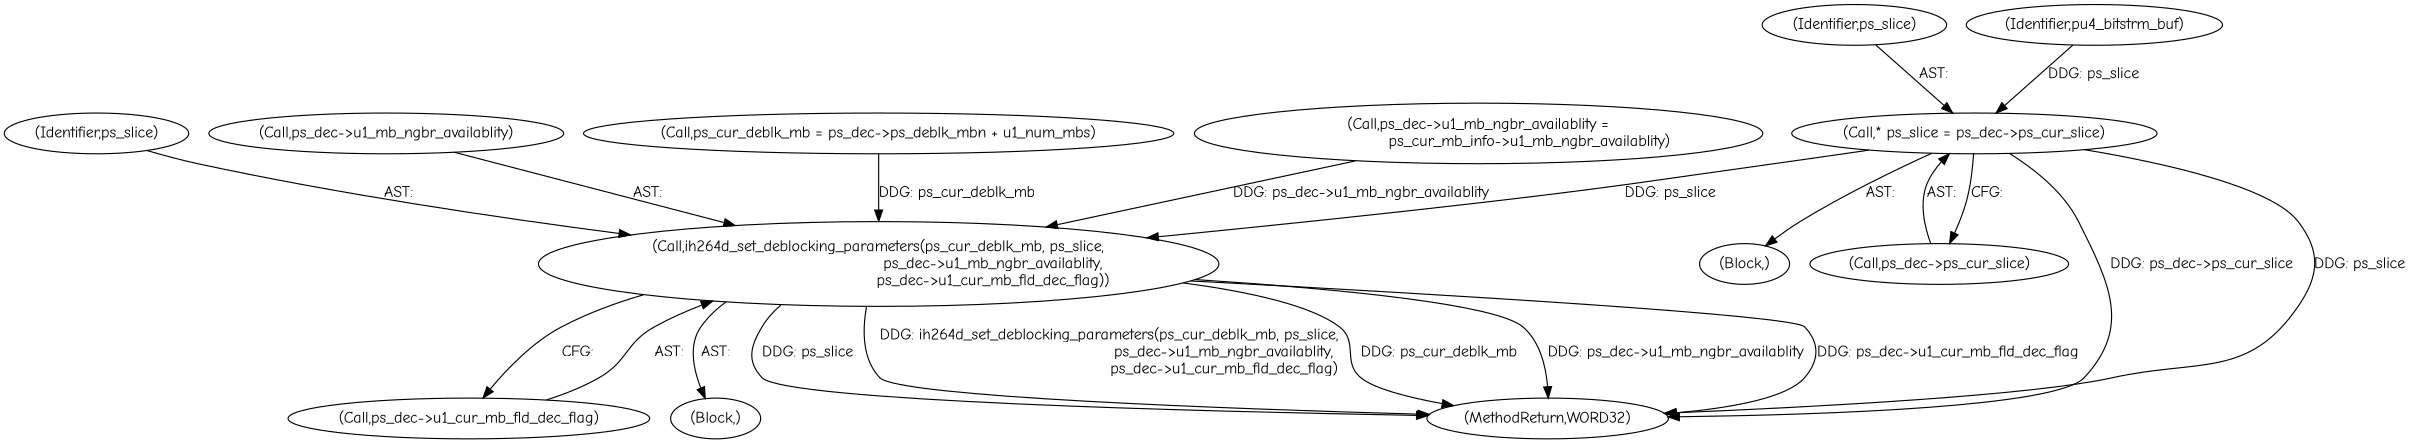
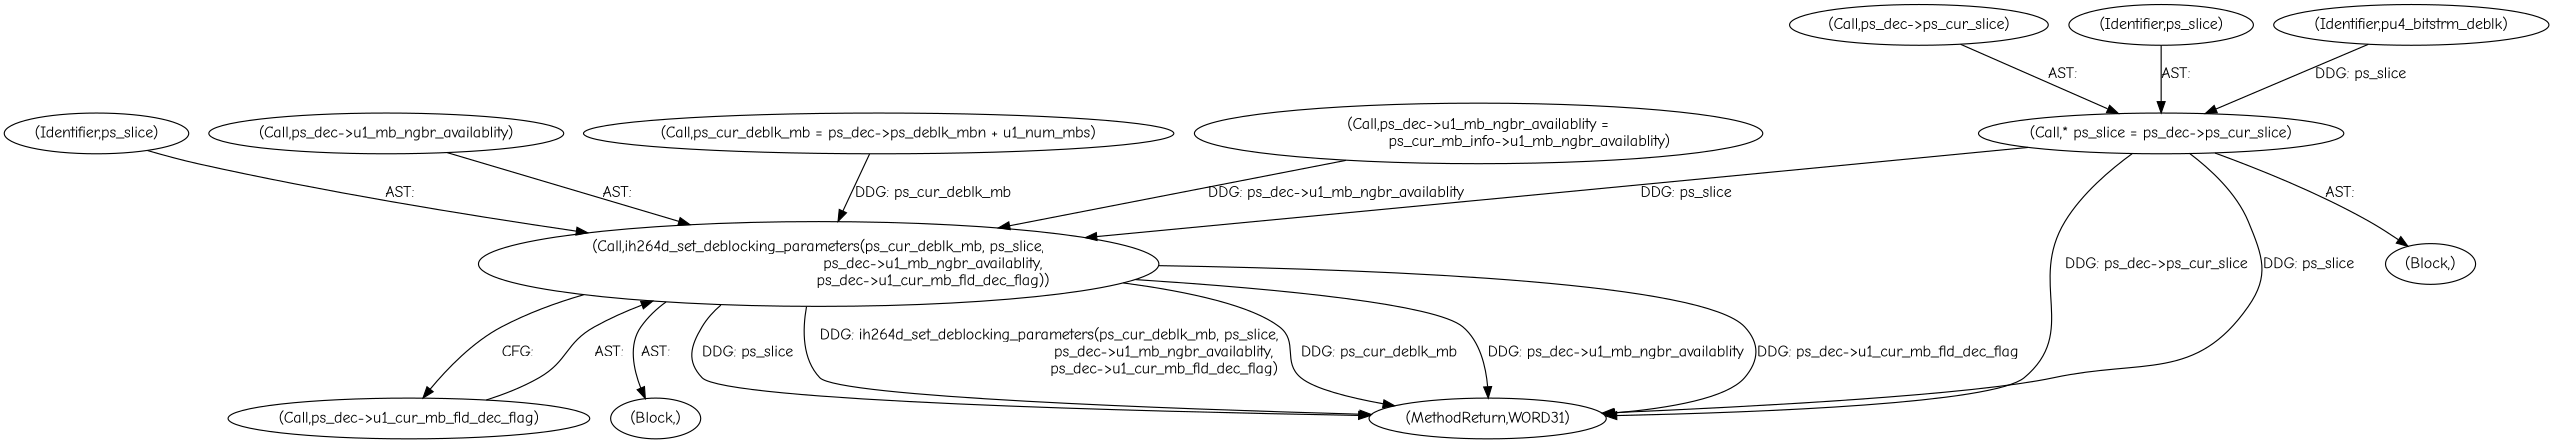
(2094, 25) -> (2411, 25)
(1968, 194) -> none
(1548, 418) -> (1488, 418)
